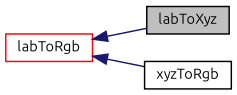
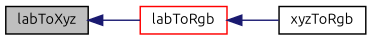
(127, 32) -> (121, 20)
